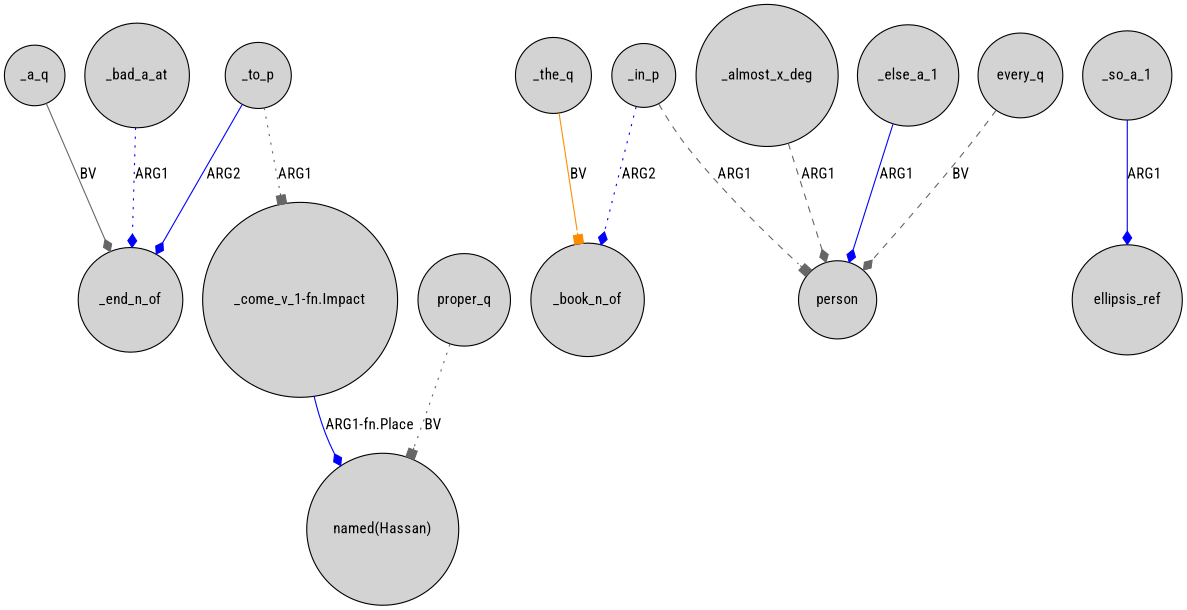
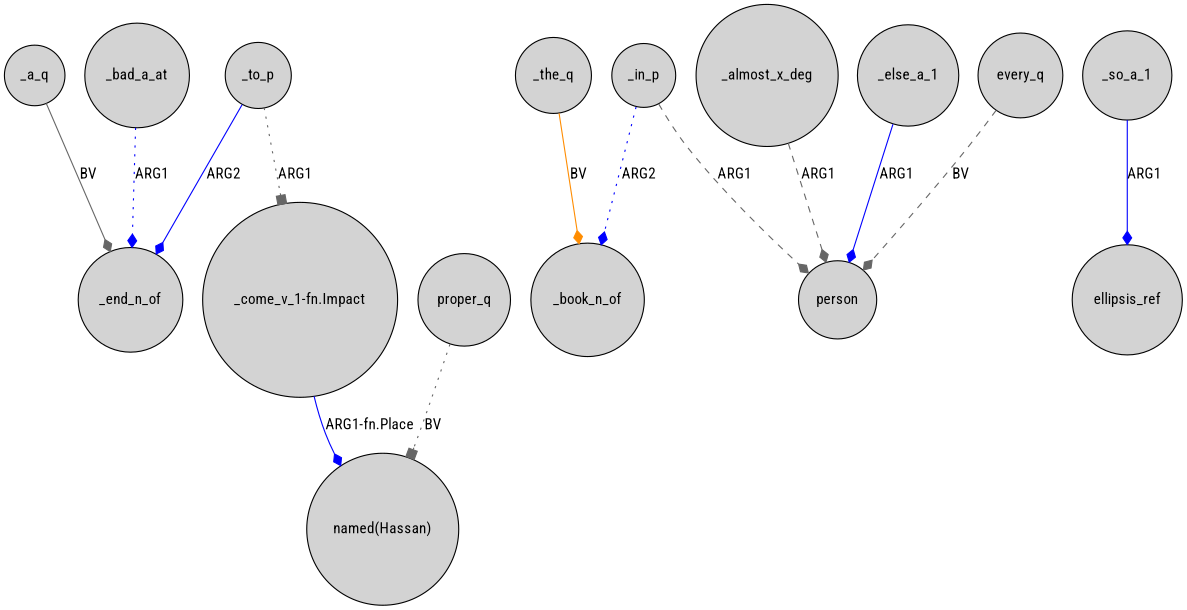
(568, 172) -> (568, 172)
(723, 189) -> (723, 189)
